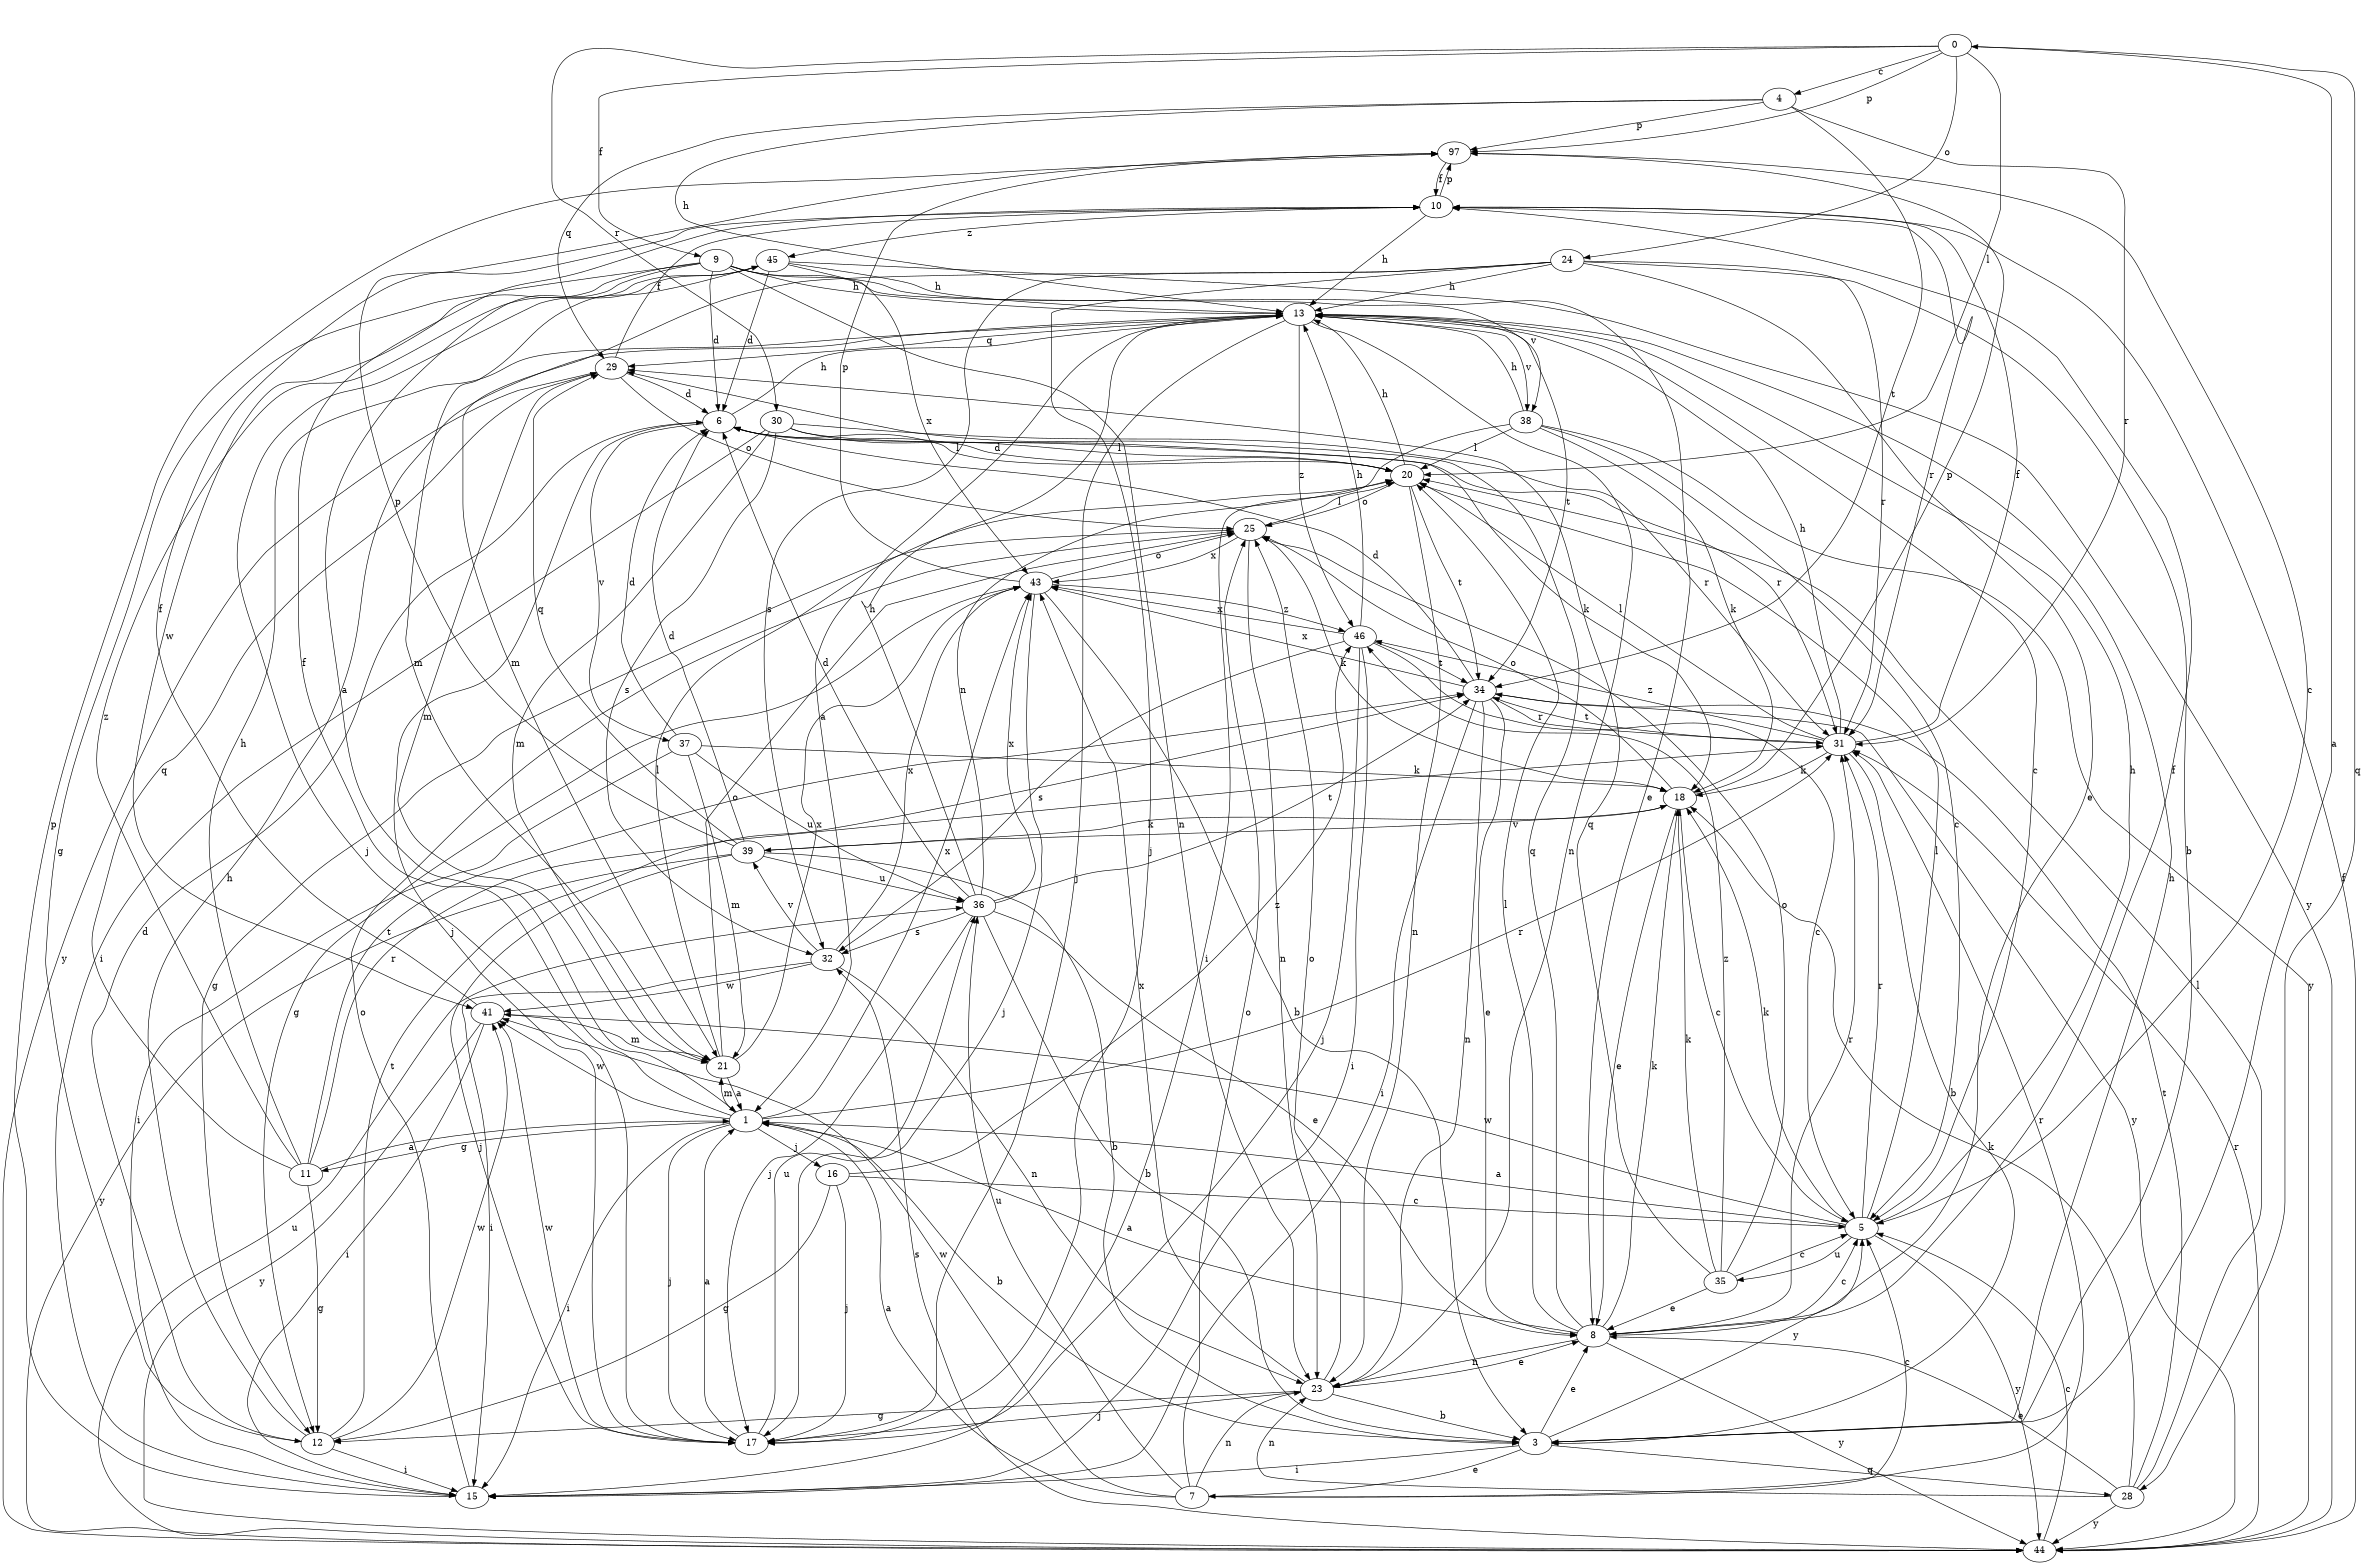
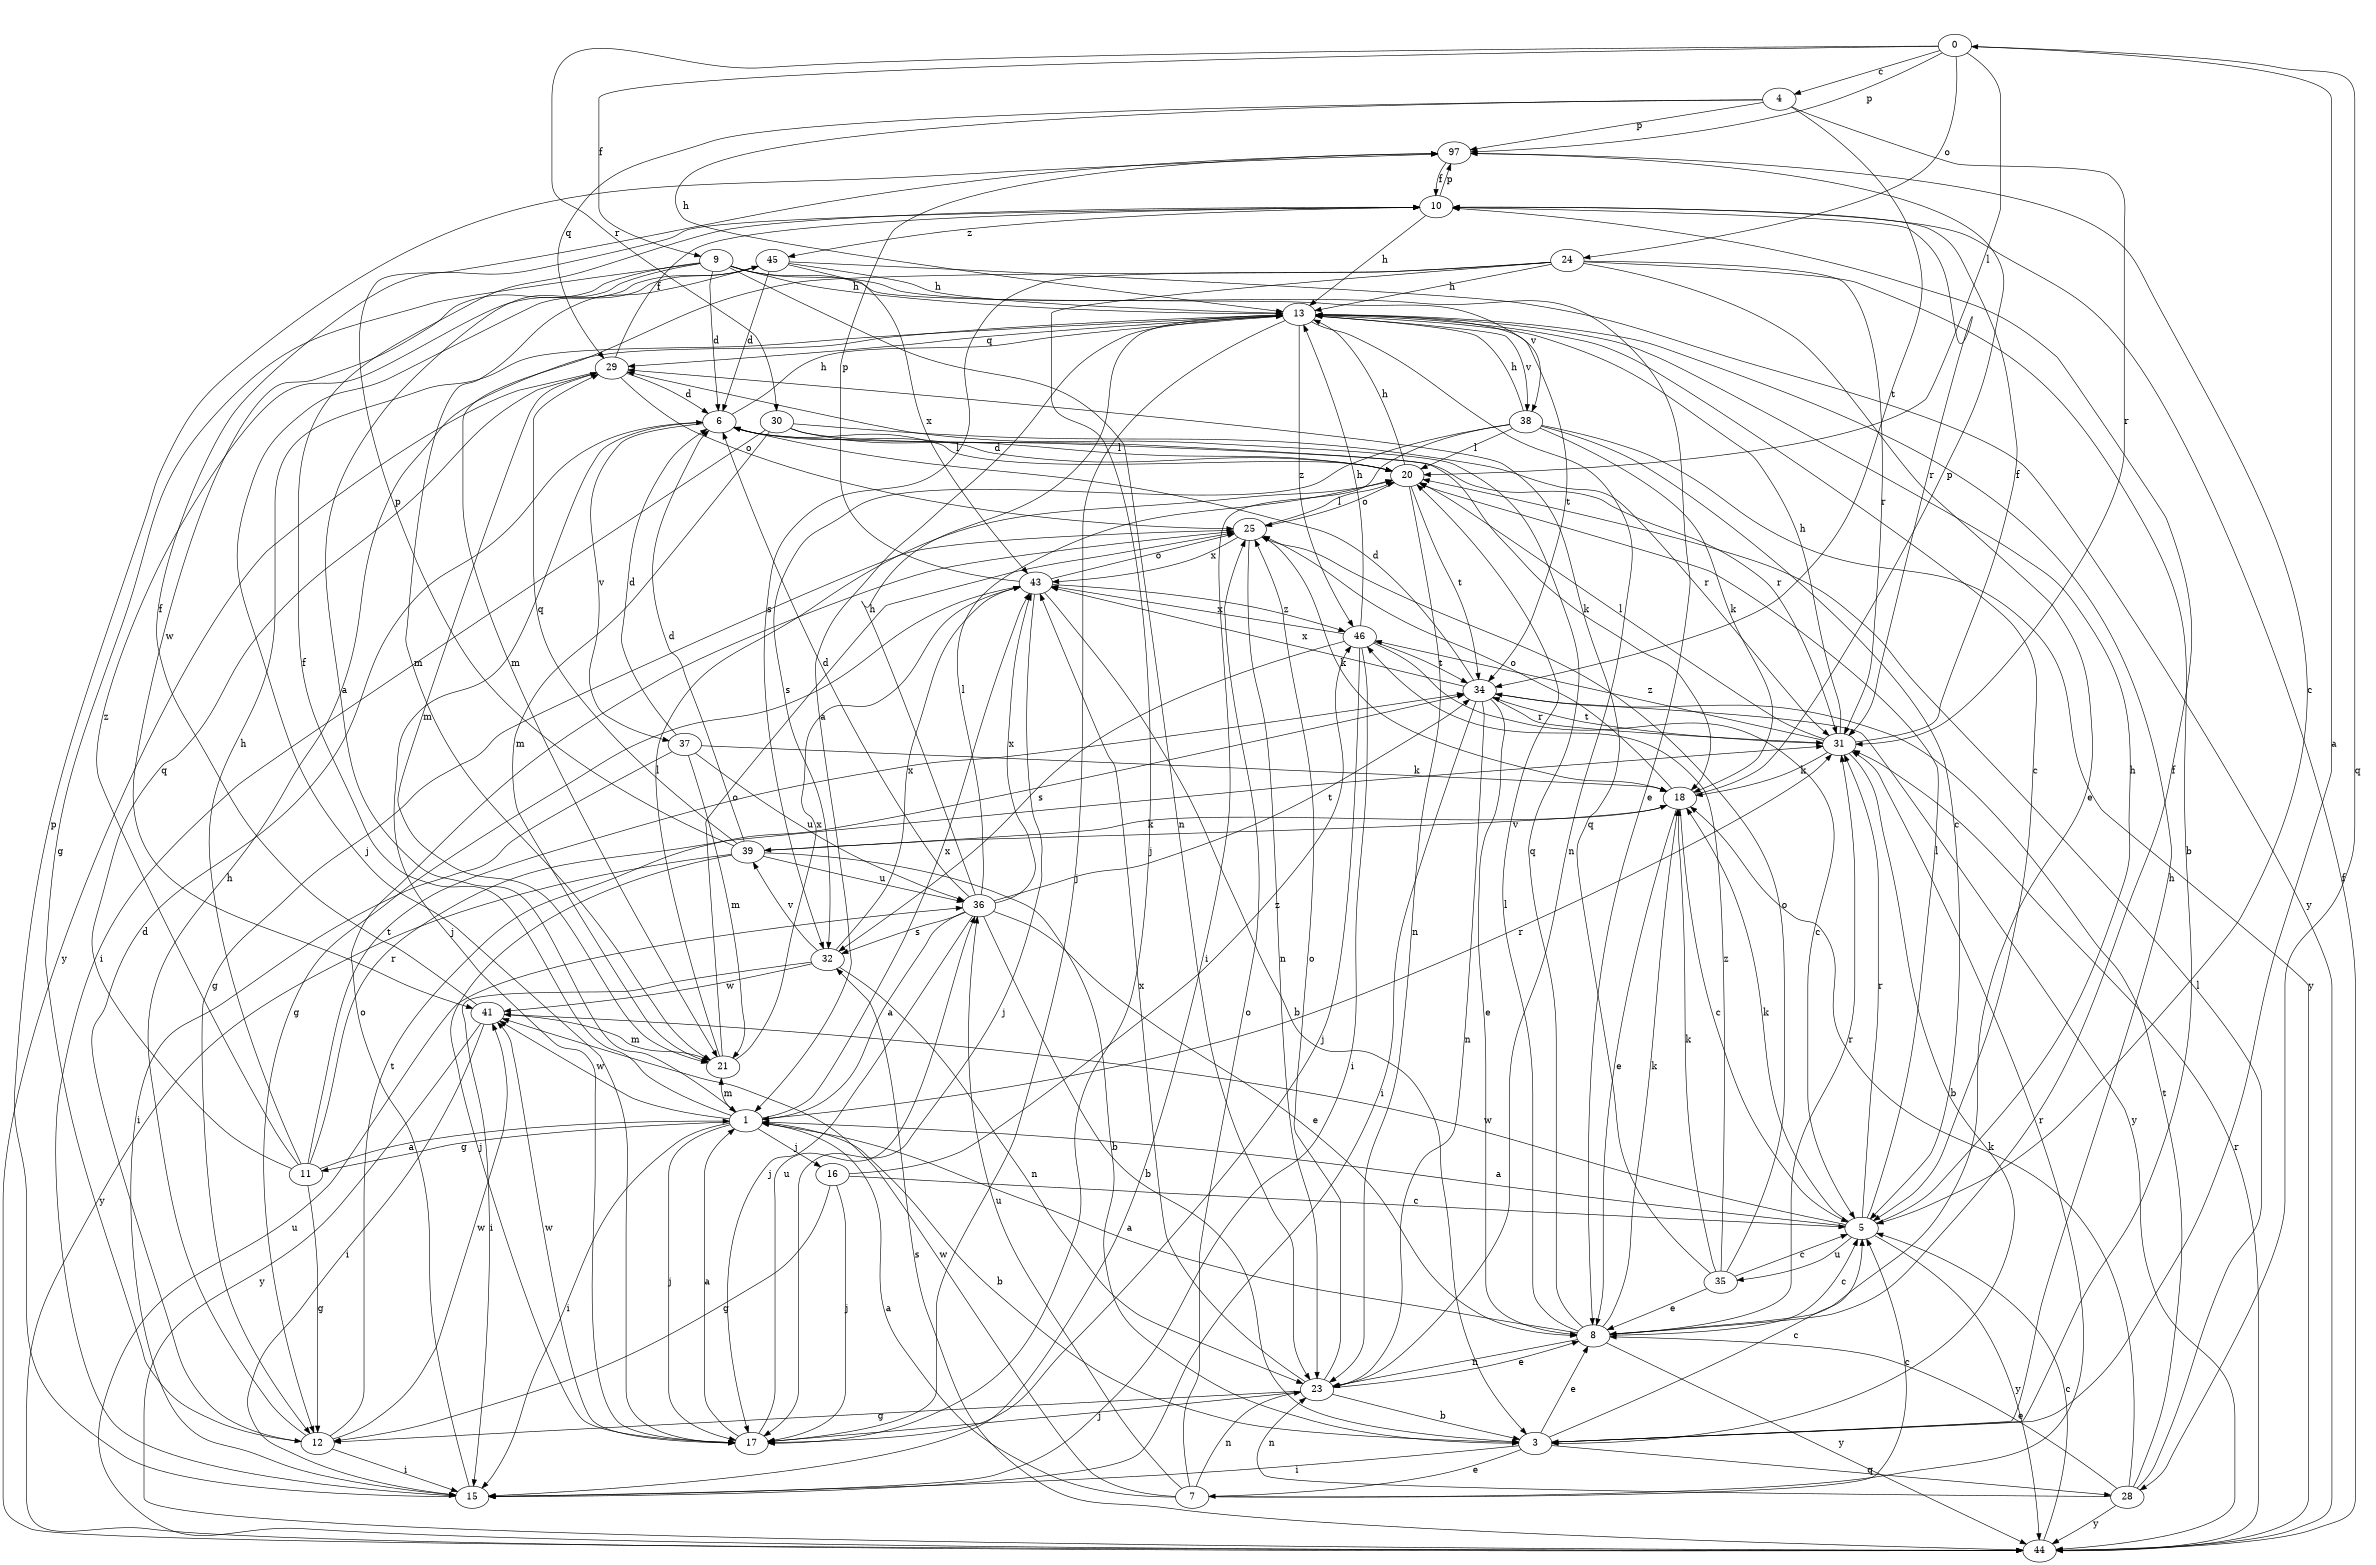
(963, 691) -> (963, 691)
(607, 737) -> (948, 490)
(733, 1091) -> (874, 1027)
(1796, 1336) -> (1796, 1336)
